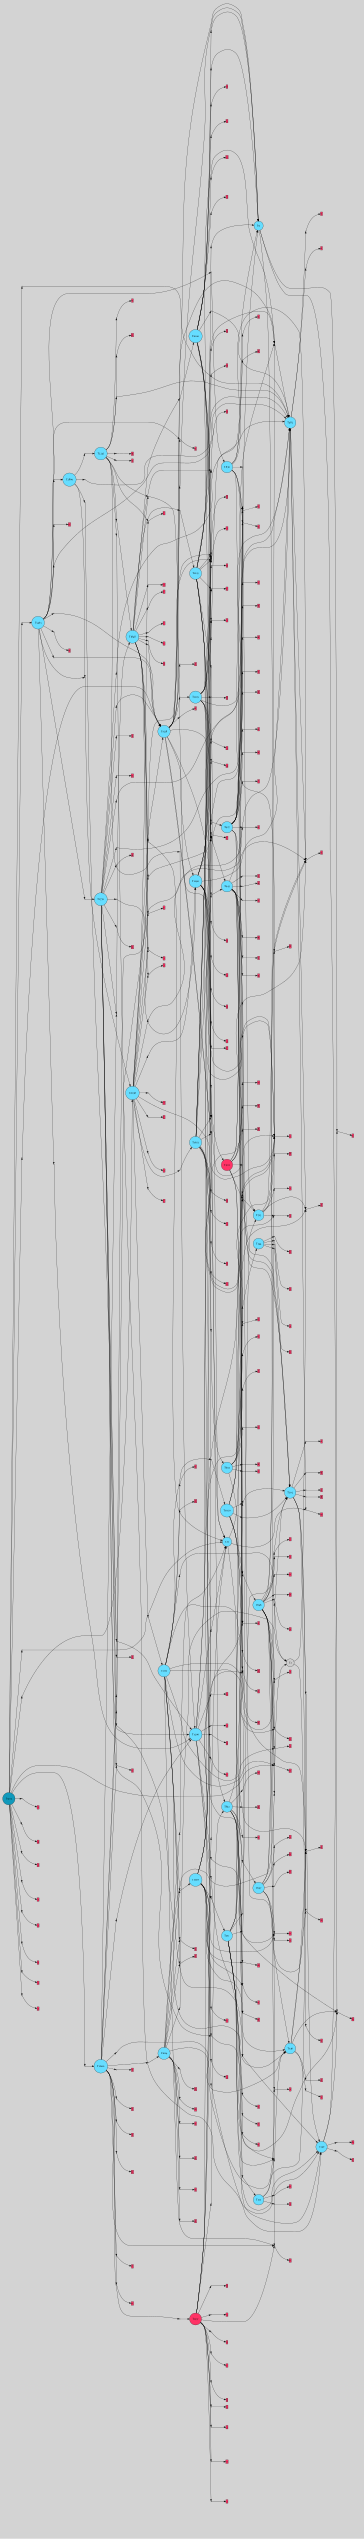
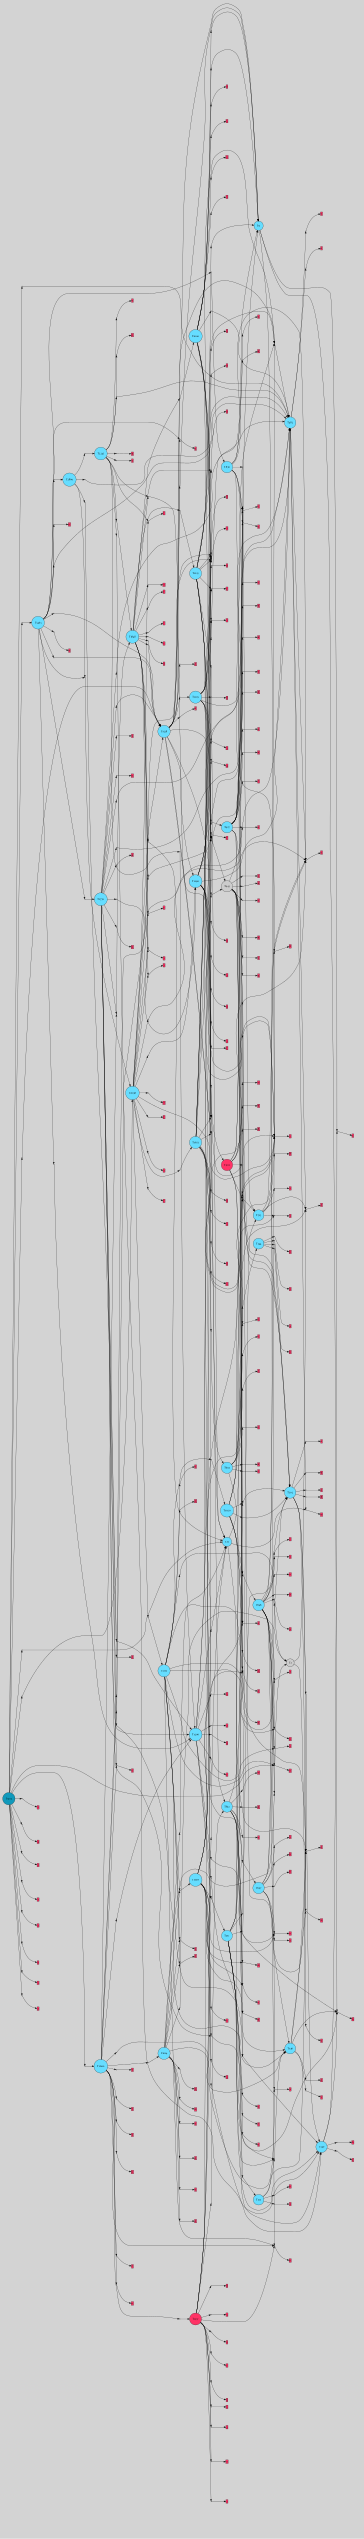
(227, 886) -> (227, 886)
